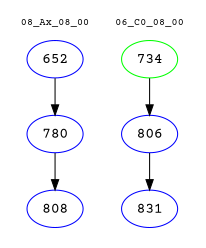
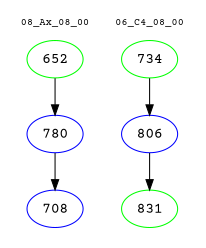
(150, 22) -> (150, 22)
(55, 59) -> (55, 59)
(55, 209) -> (55, 209)
(150, 209) -> (150, 209)
